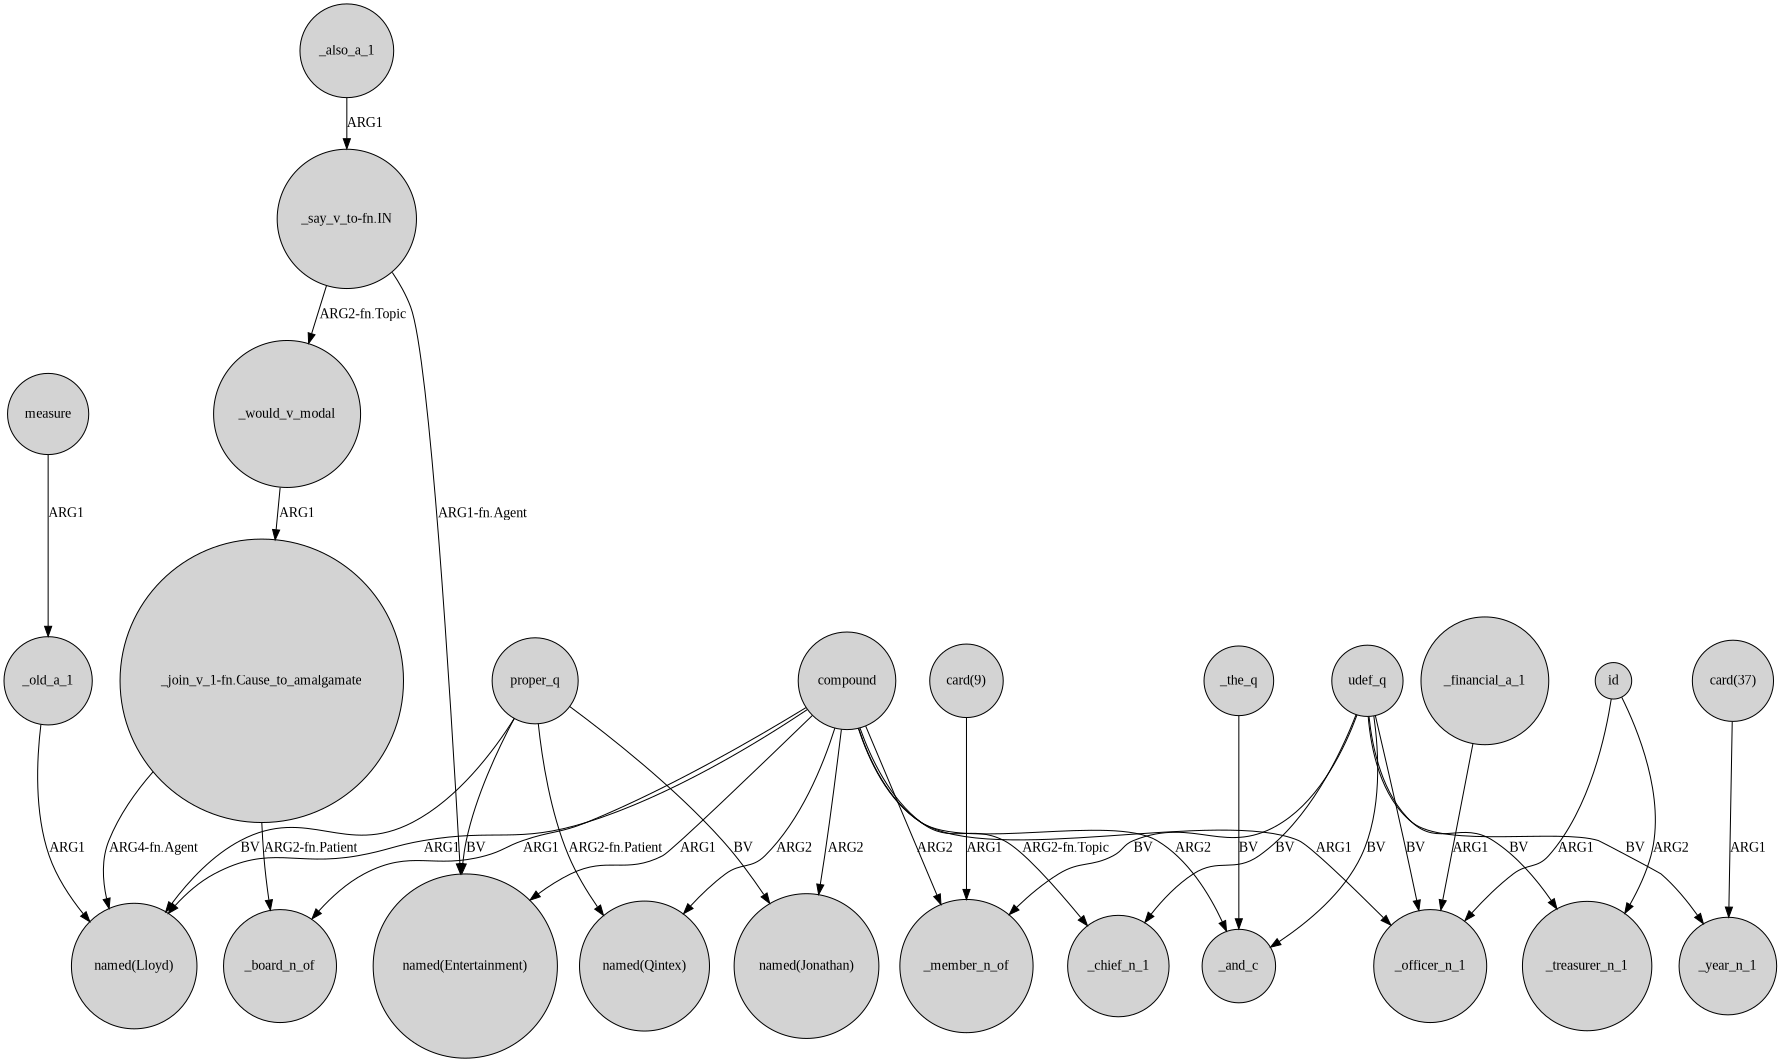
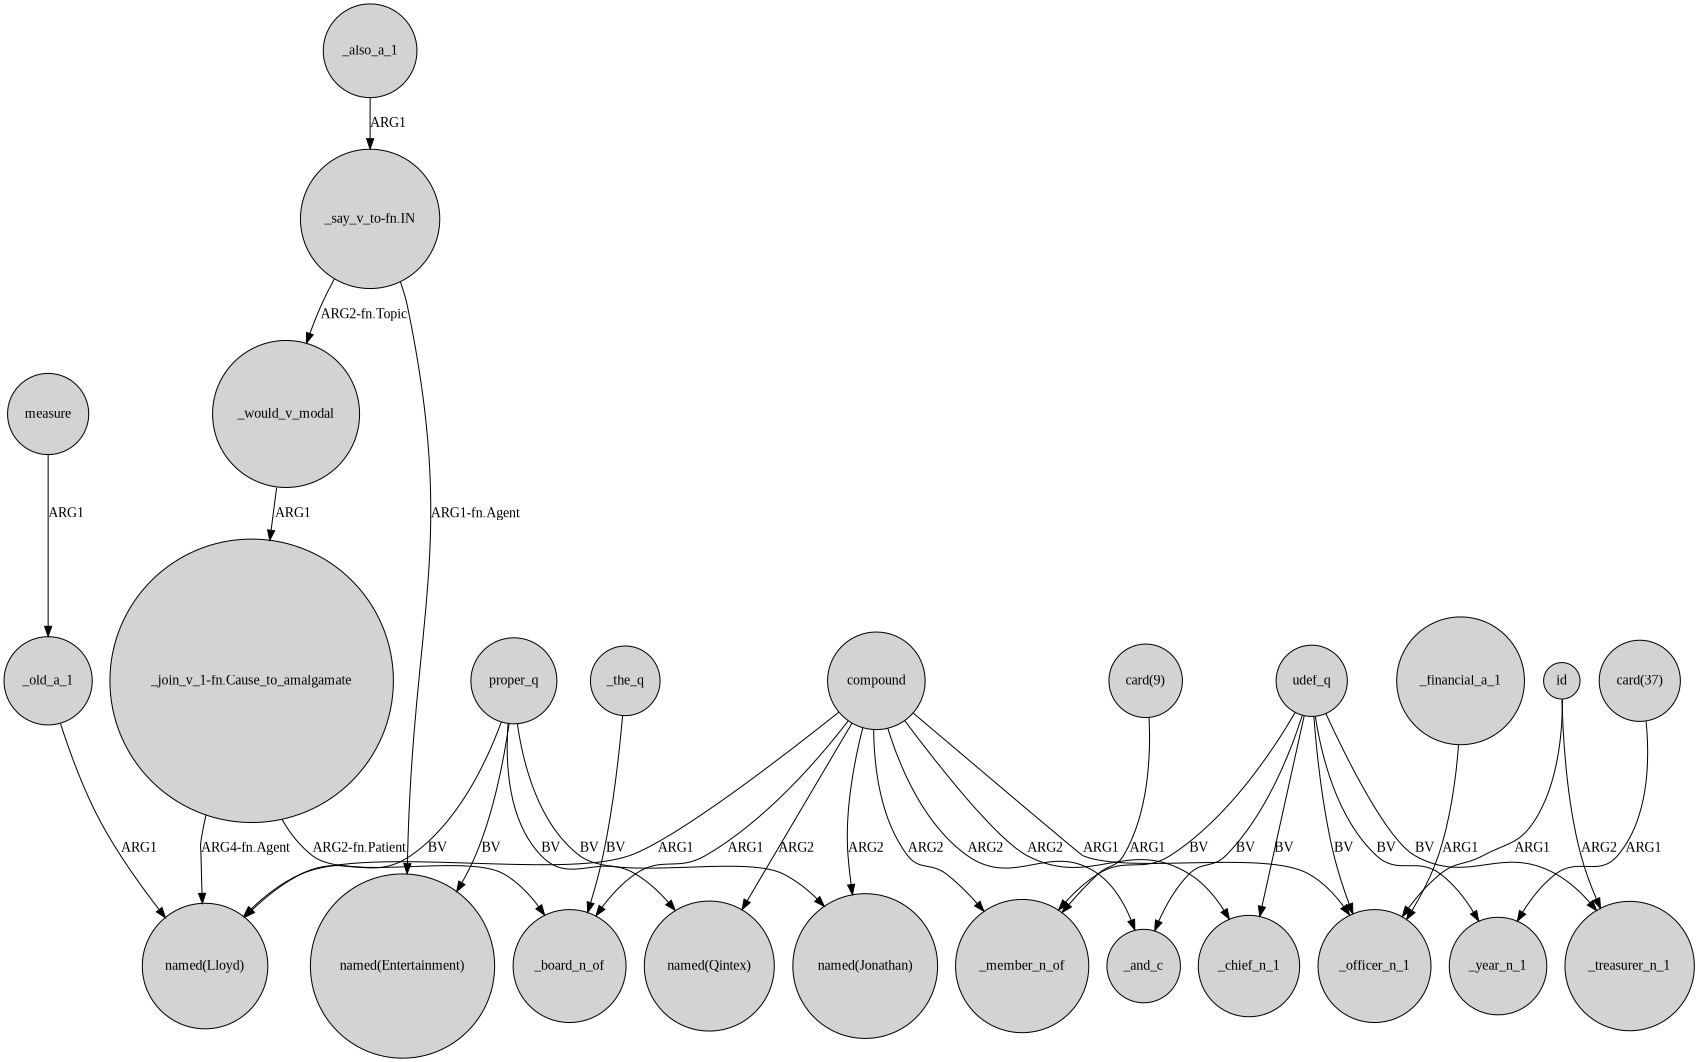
(1239, 817) -> (611, 810)
(690, 832) -> none
(616, 848) -> (551, 848)
(1066, 848) -> (1045, 848)
